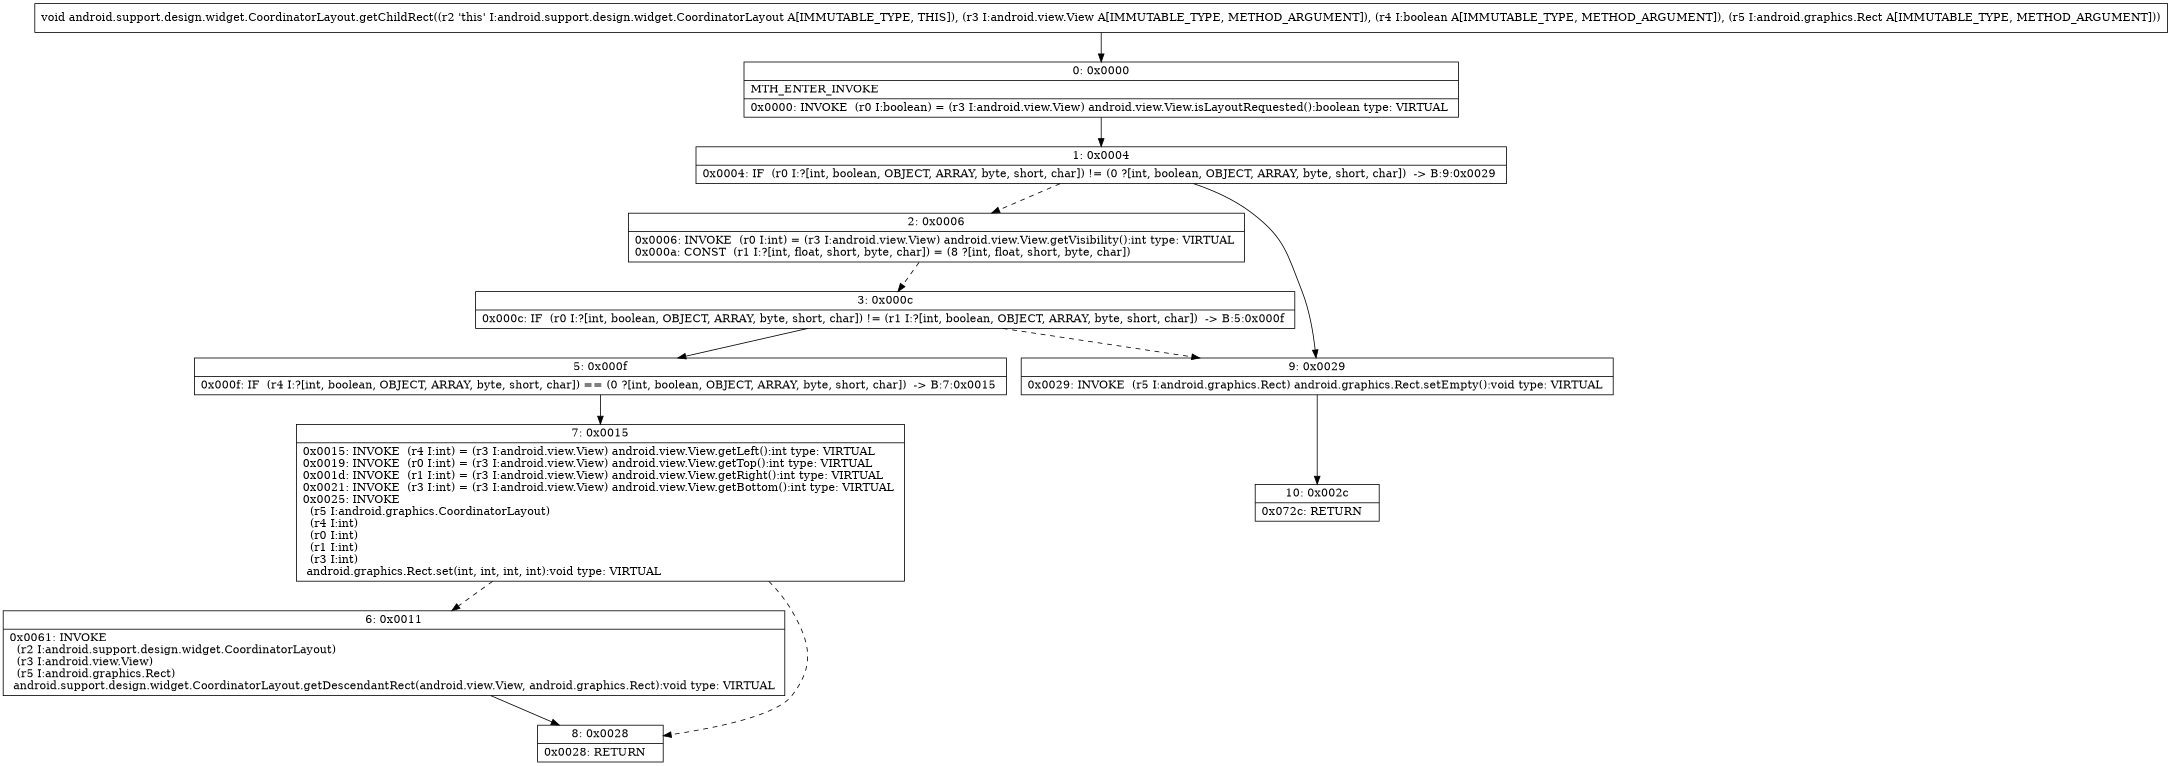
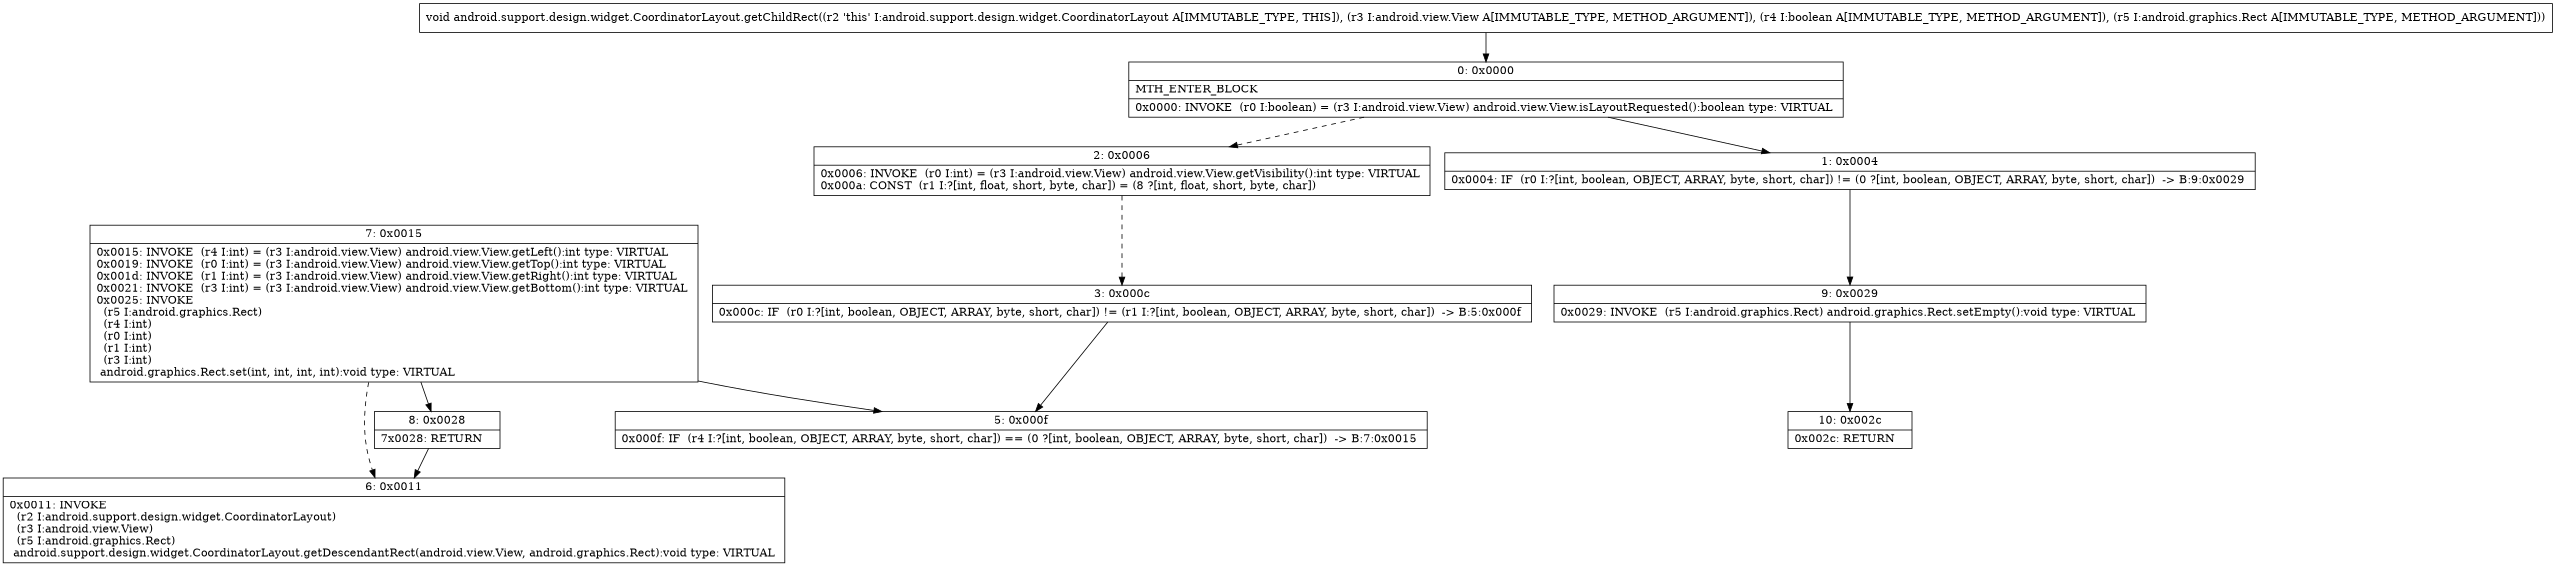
(815, 89) -> (1197, 89)
(1030, 197) -> (1301, 131)
(1097, 343) -> none
(600, 405) -> (786, 397)
(427, 512) -> (180, 312)
(1317, 512) -> (1850, 439)
(62, 638) -> (62, 505)
(792, 695) -> (425, 393)
(521, 709) -> (423, 460)
(600, 752) -> (437, 439)
